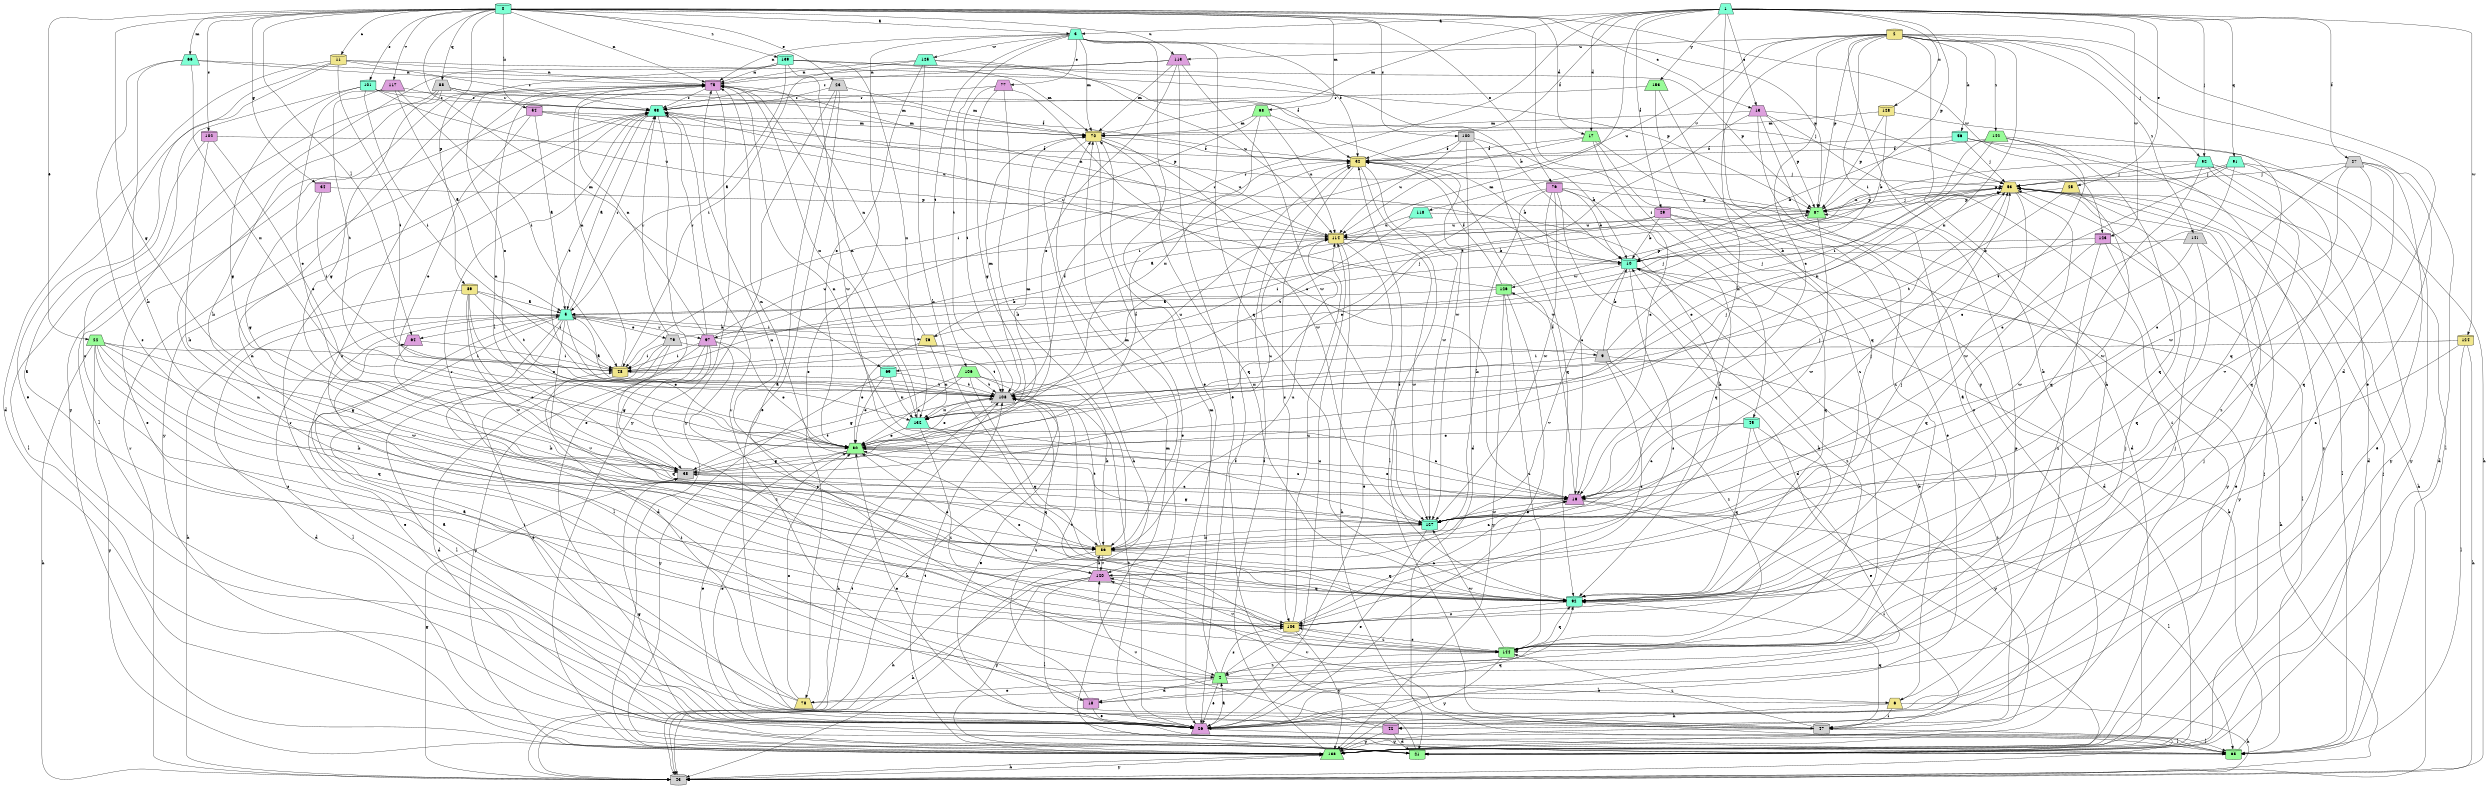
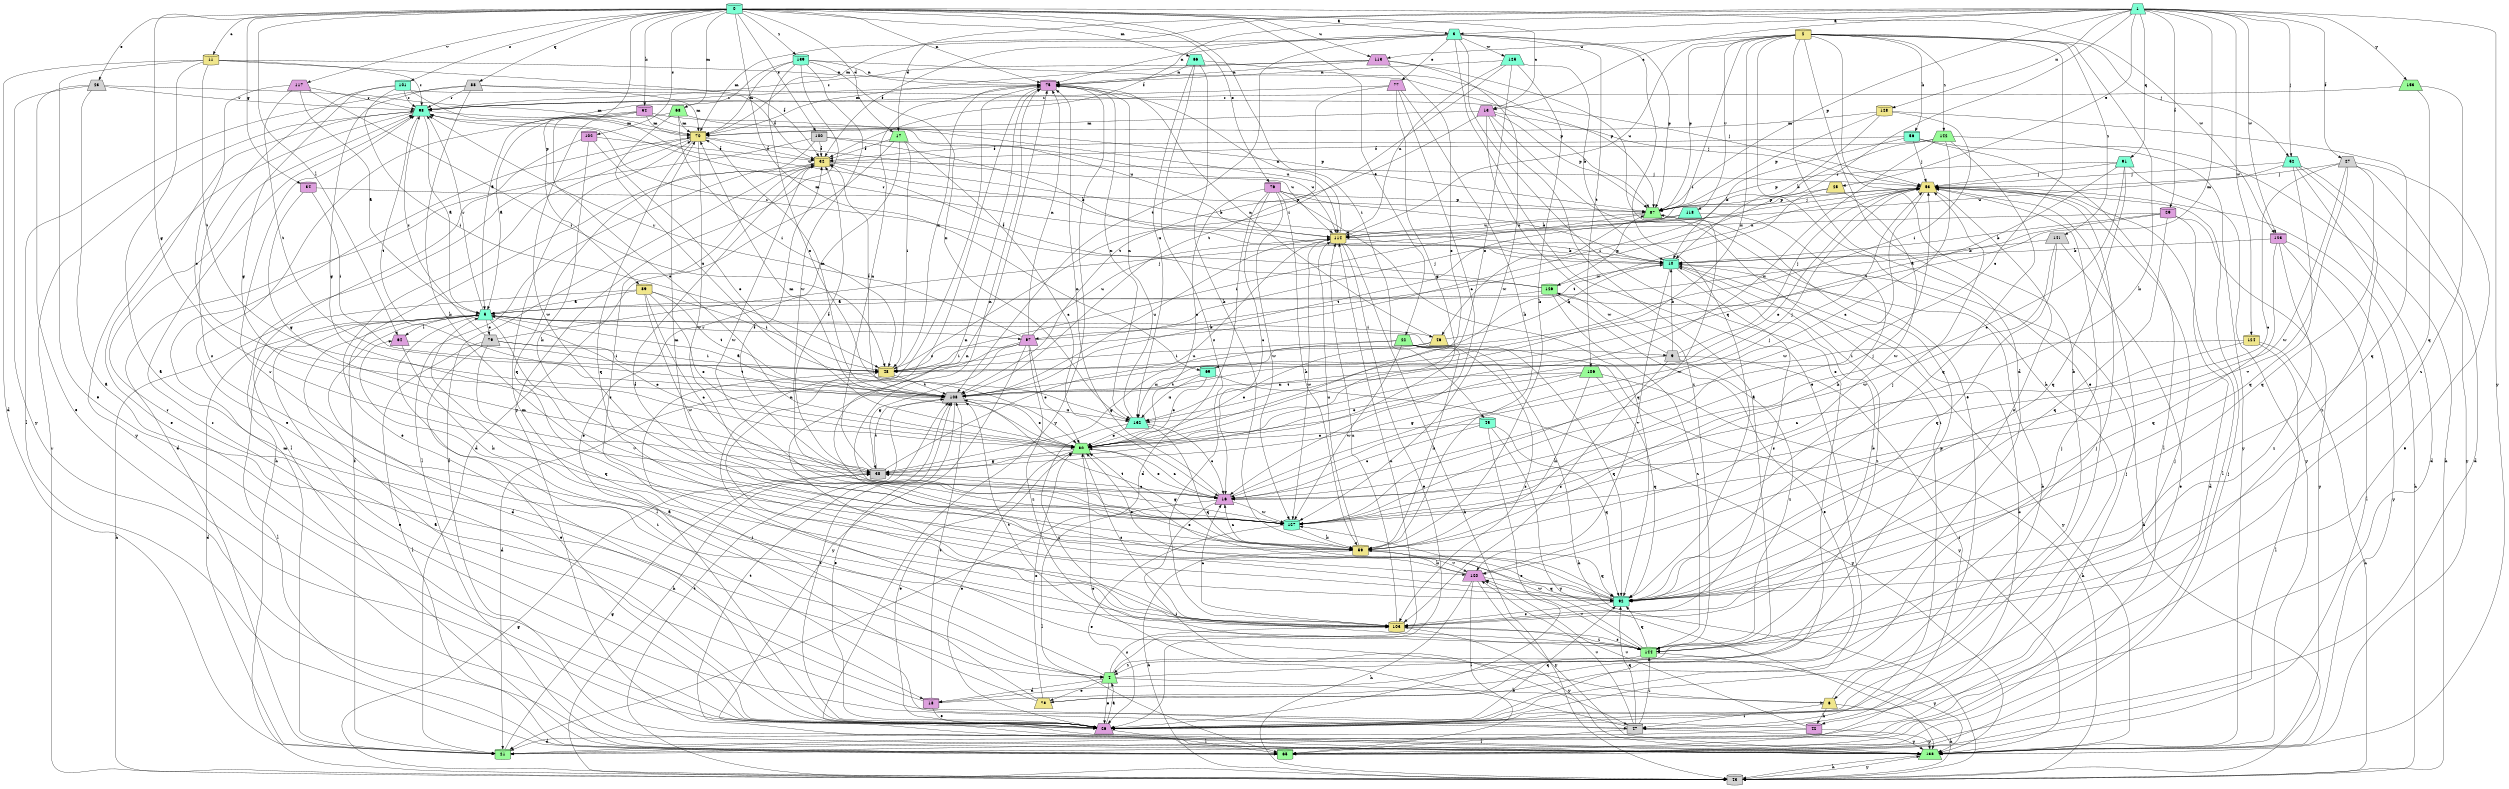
none -> (1512, 340)
(925, 533) -> (1179, 613)
